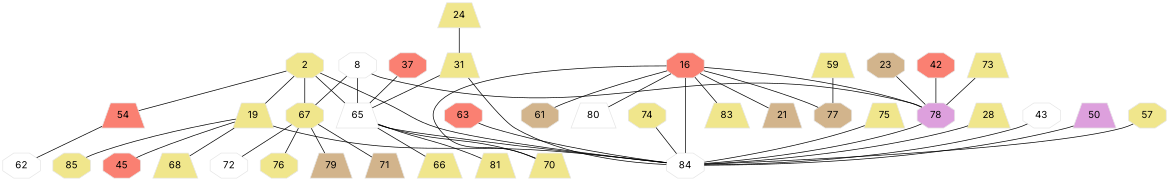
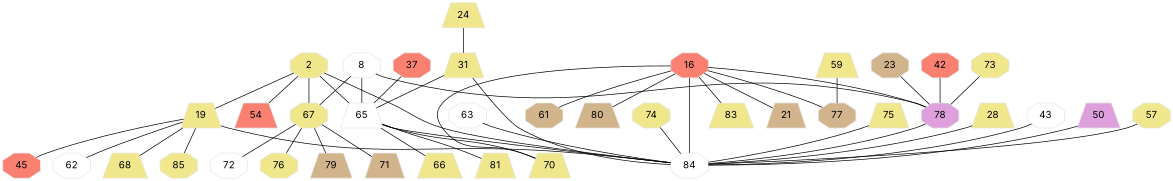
(988, 65) -> (990, 65)
(463, 116) -> (468, 116)
(594, 116) -> (598, 116)
(69, 142) -> (134, 139)
